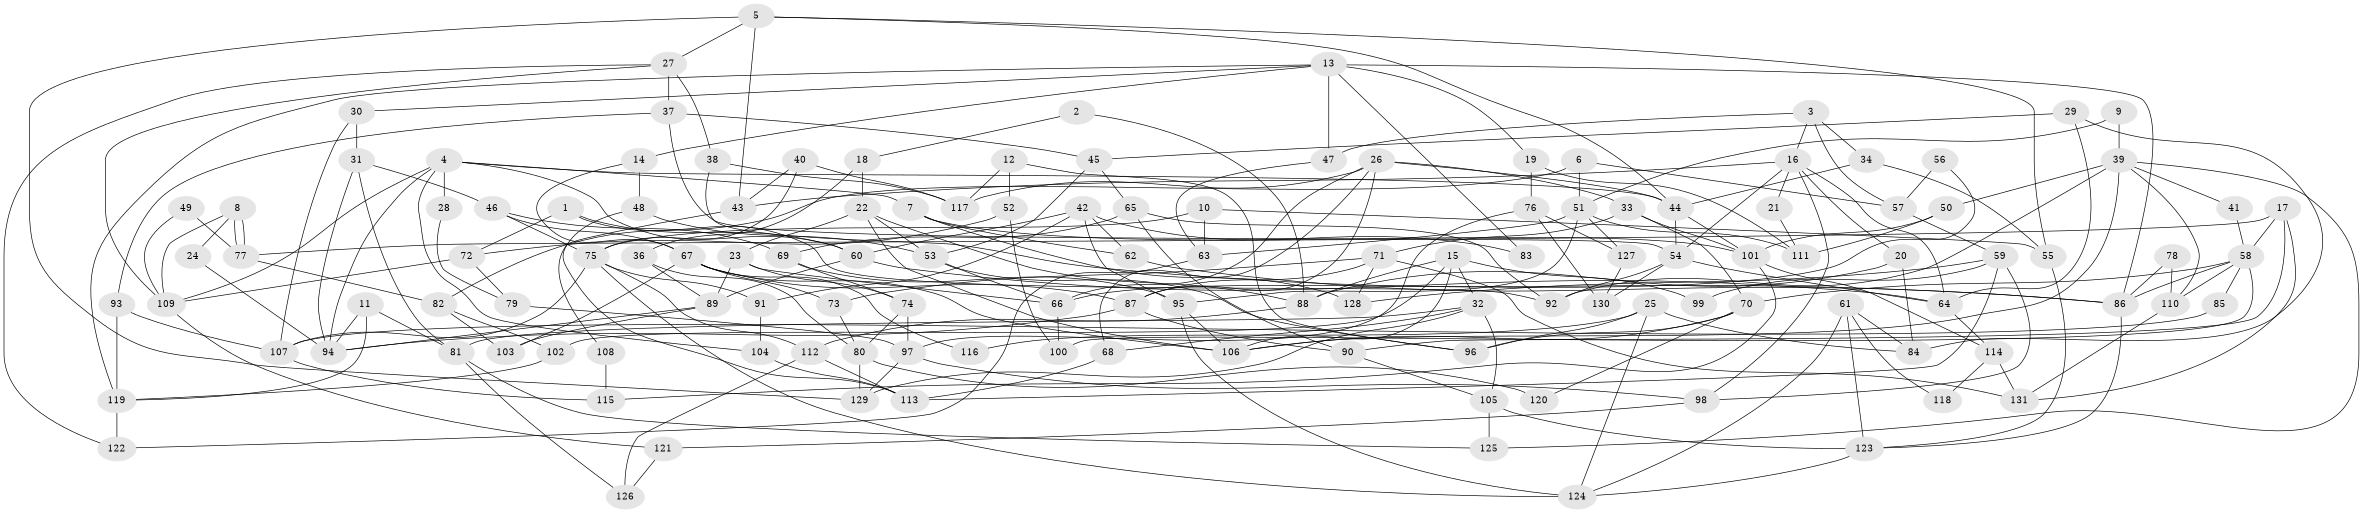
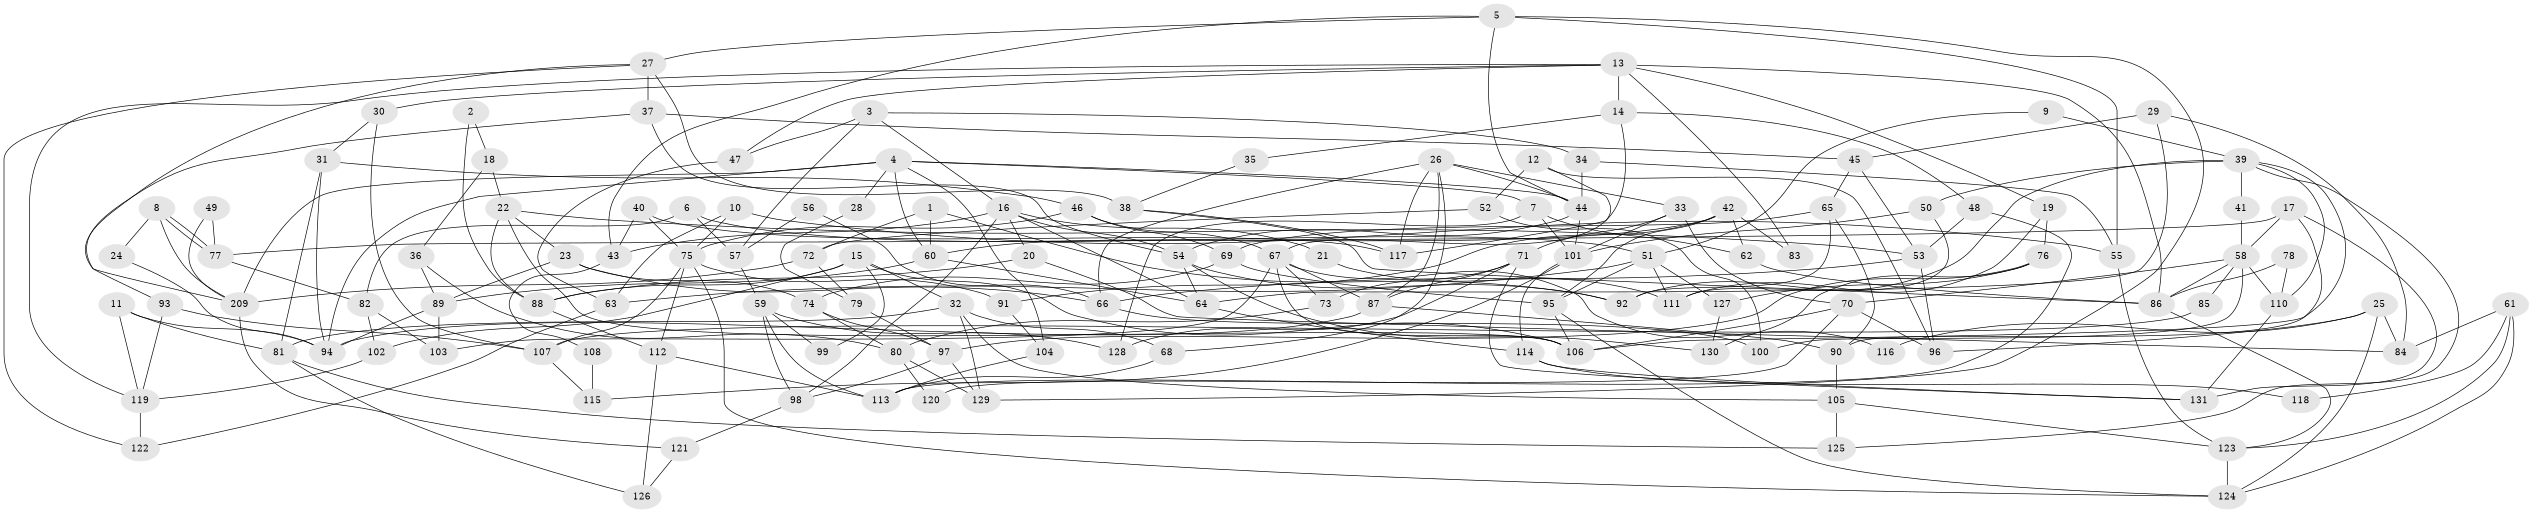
none -> (1251, 160)
(166, 305) -> (240, 305)
